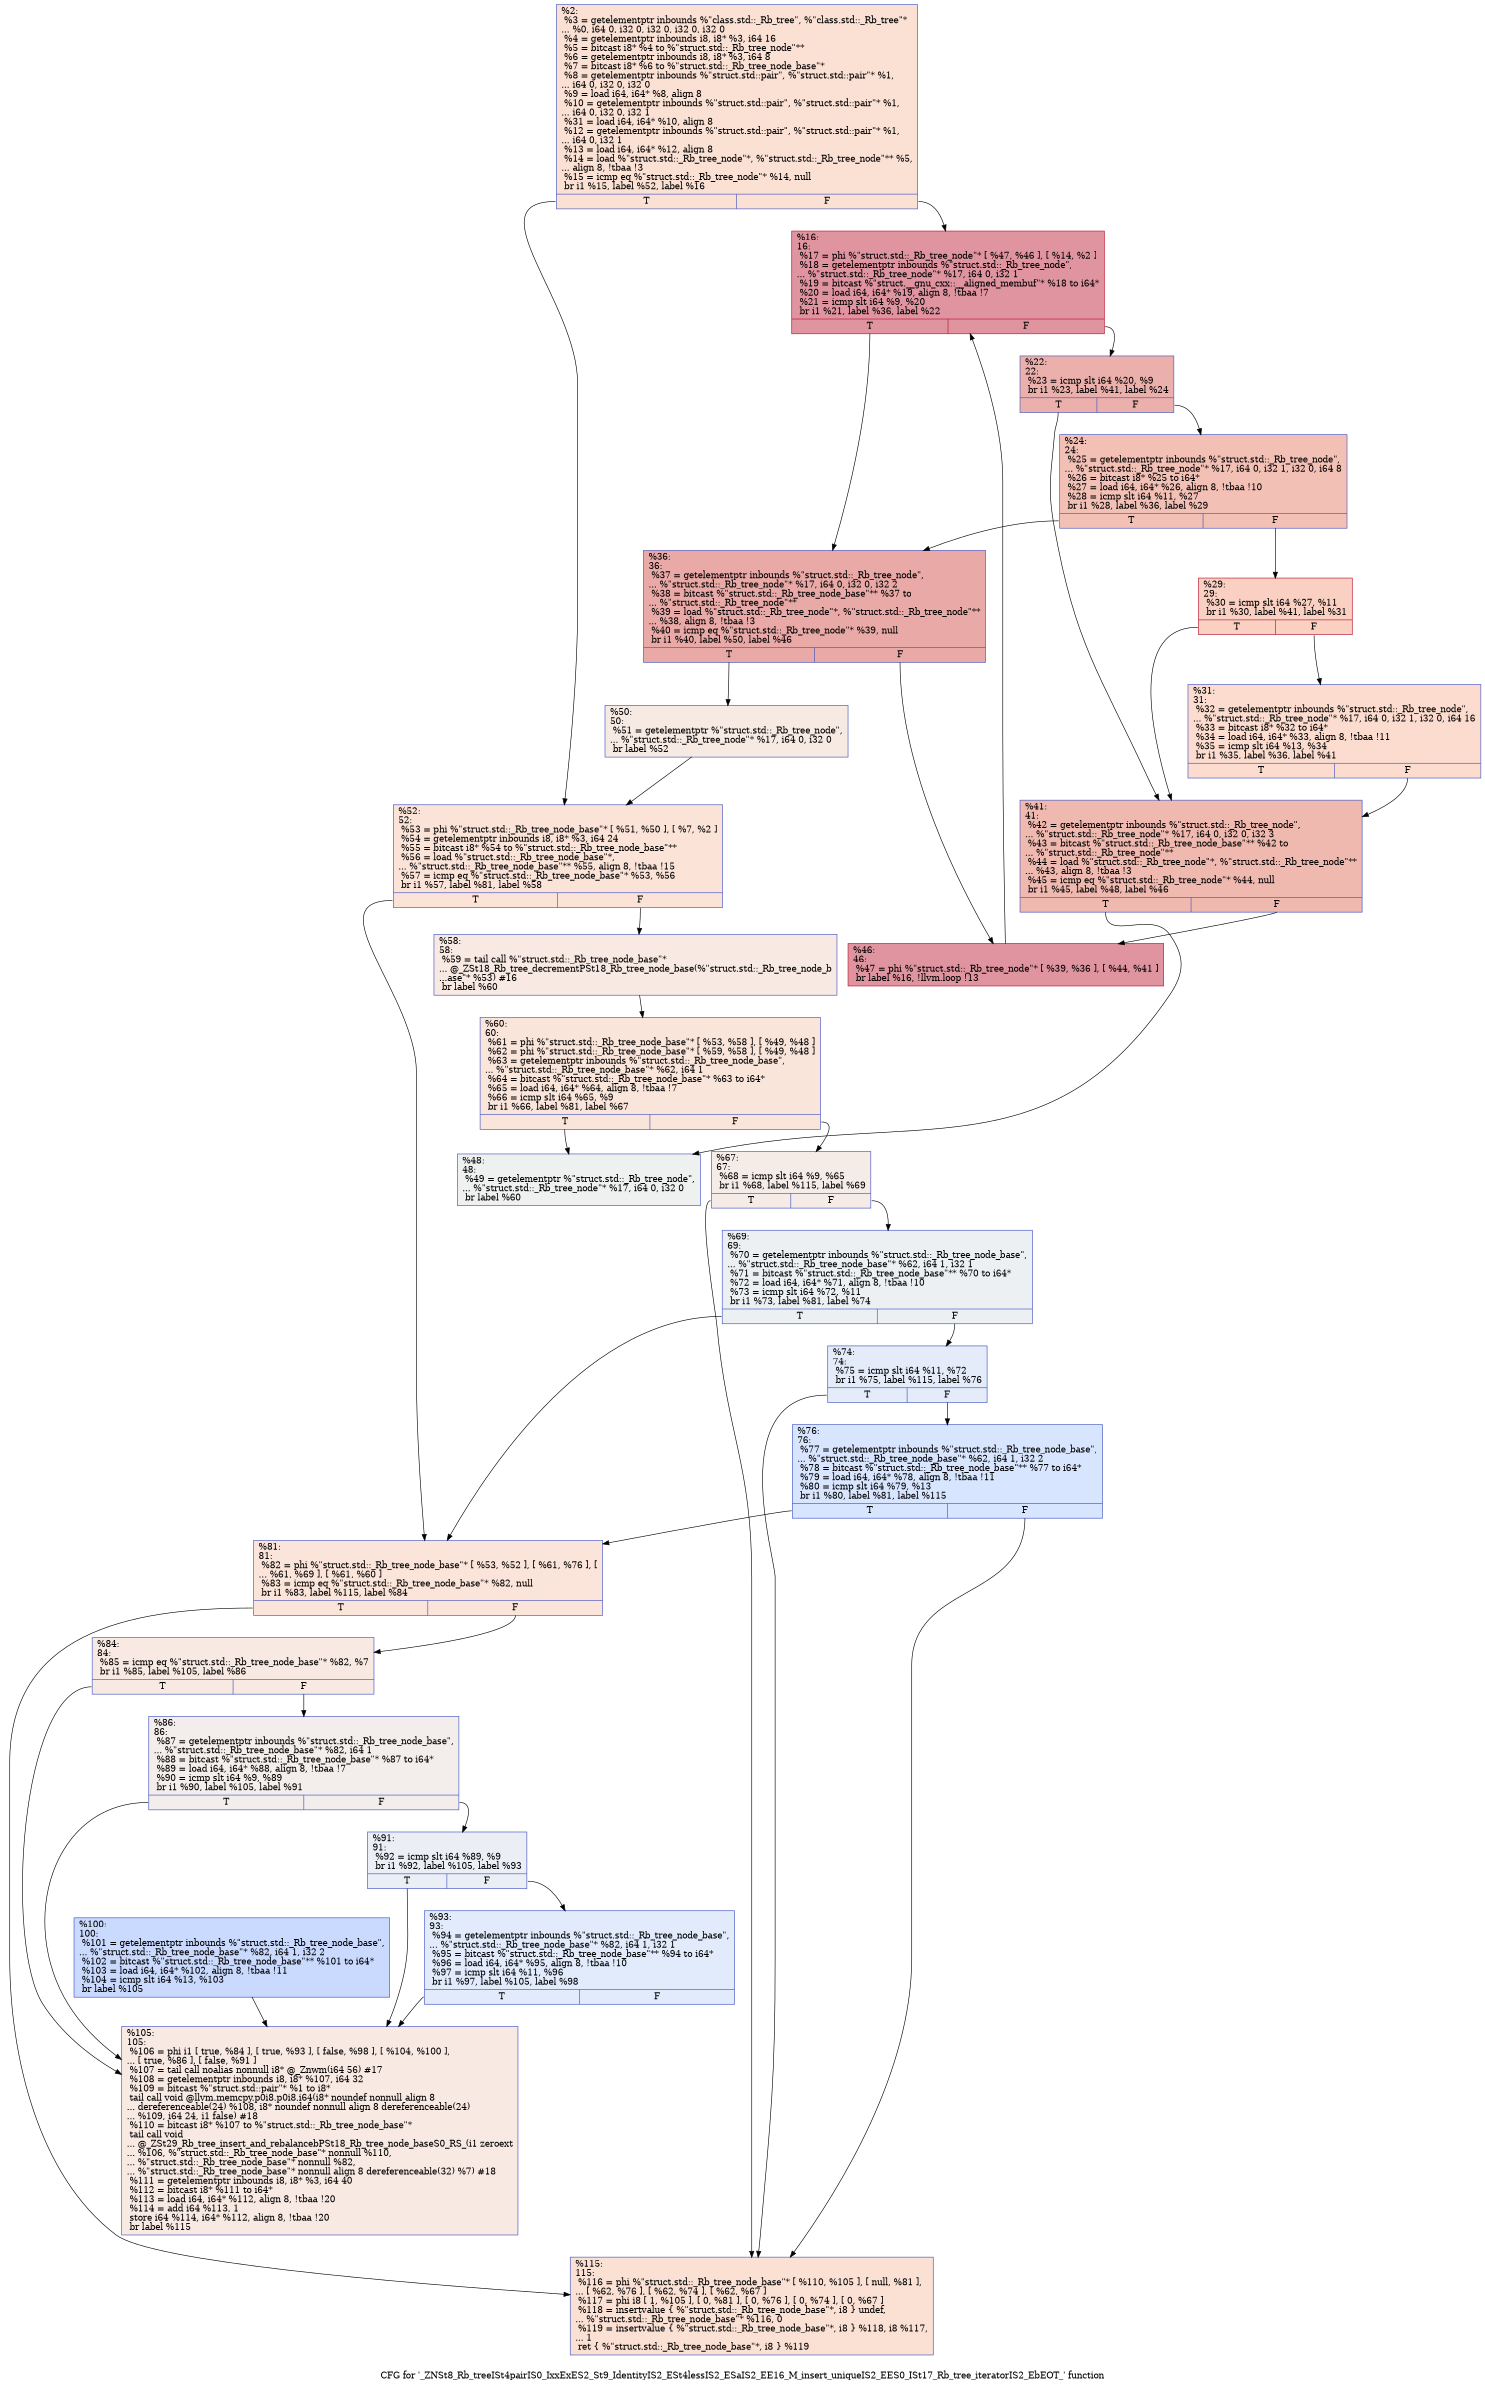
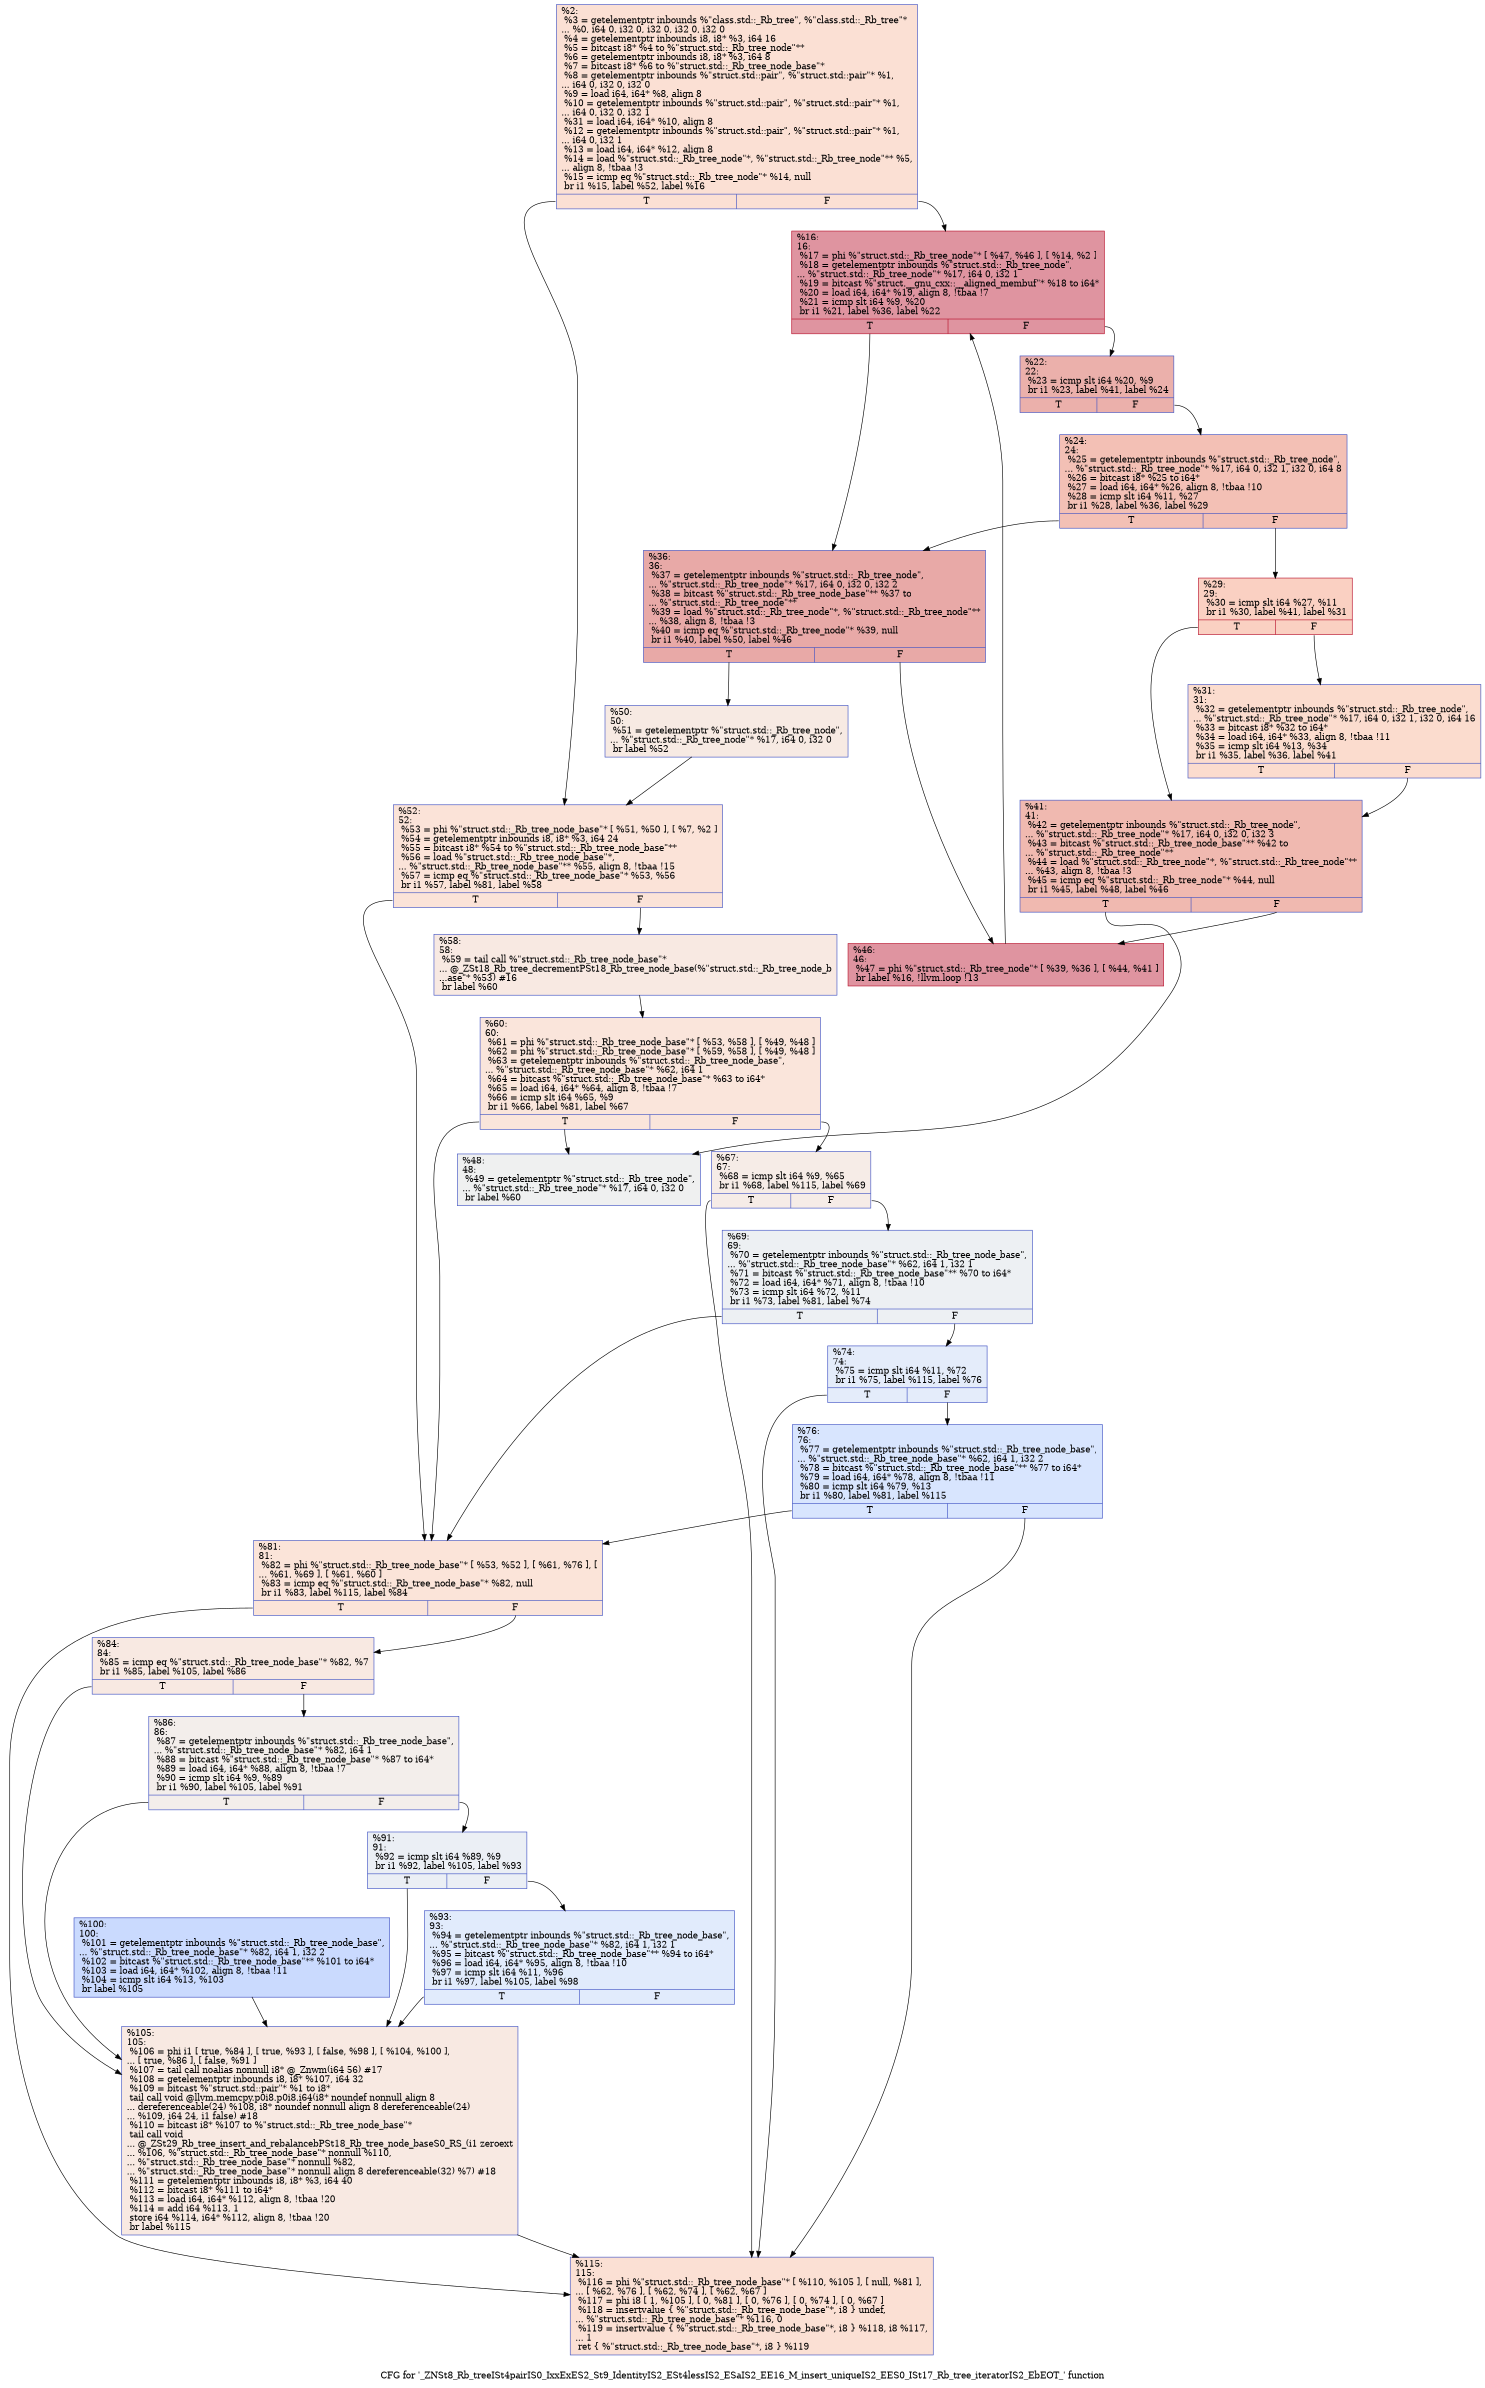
(1074, 611) -> none
none -> (440, 1315)
none -> (545, 2246)
